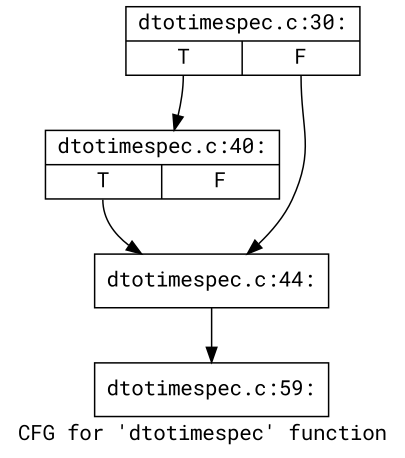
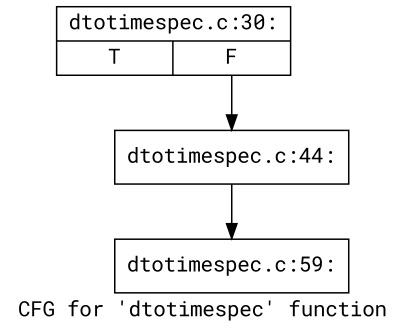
(162, 165) -> none
